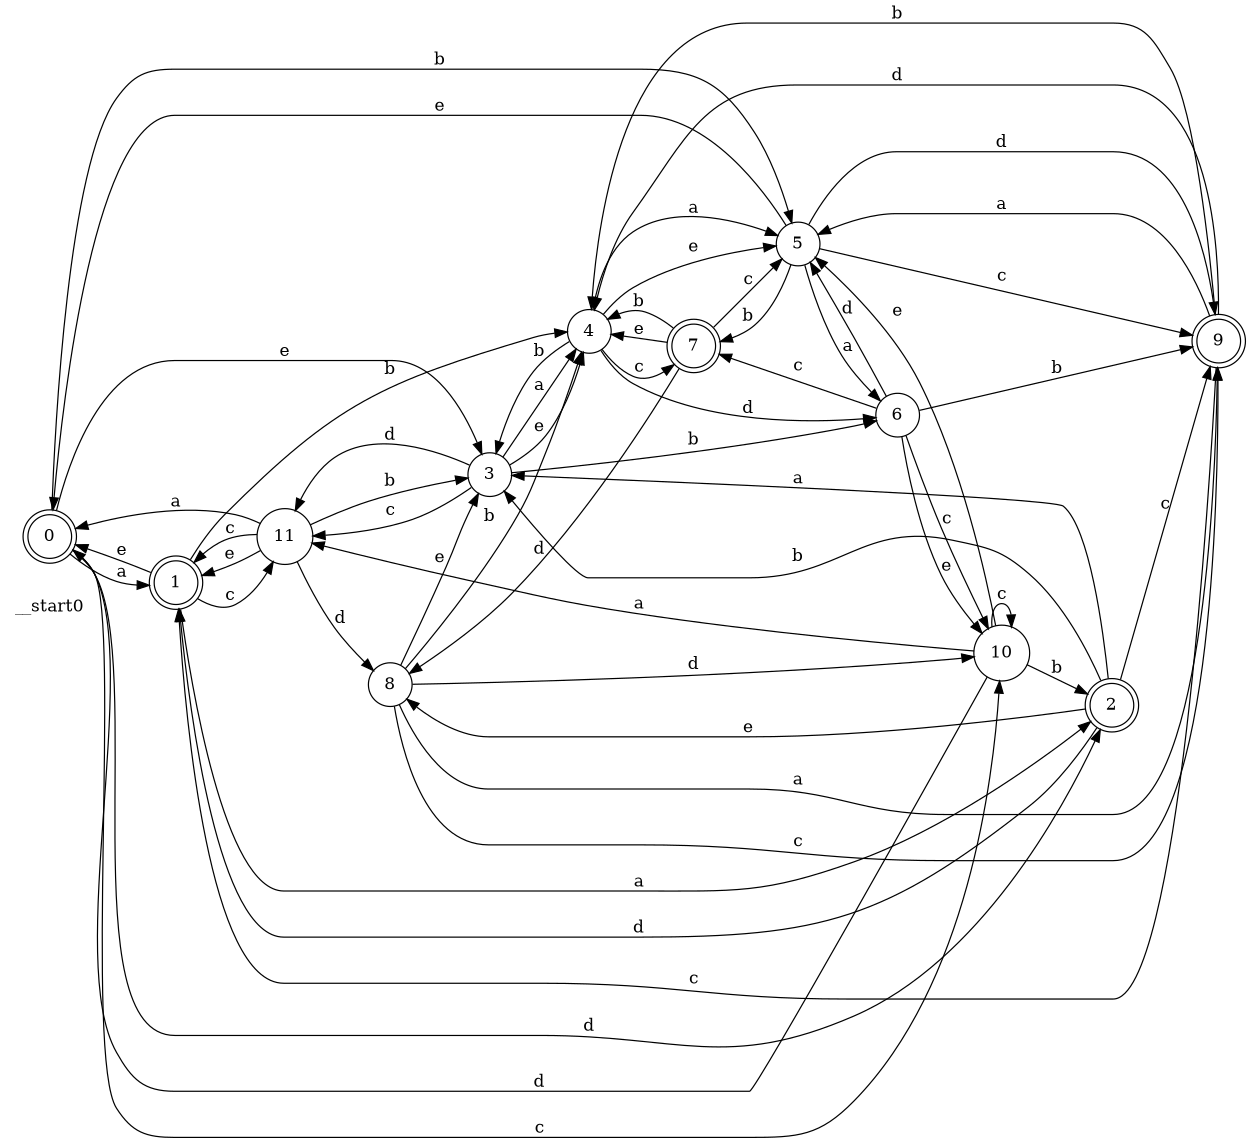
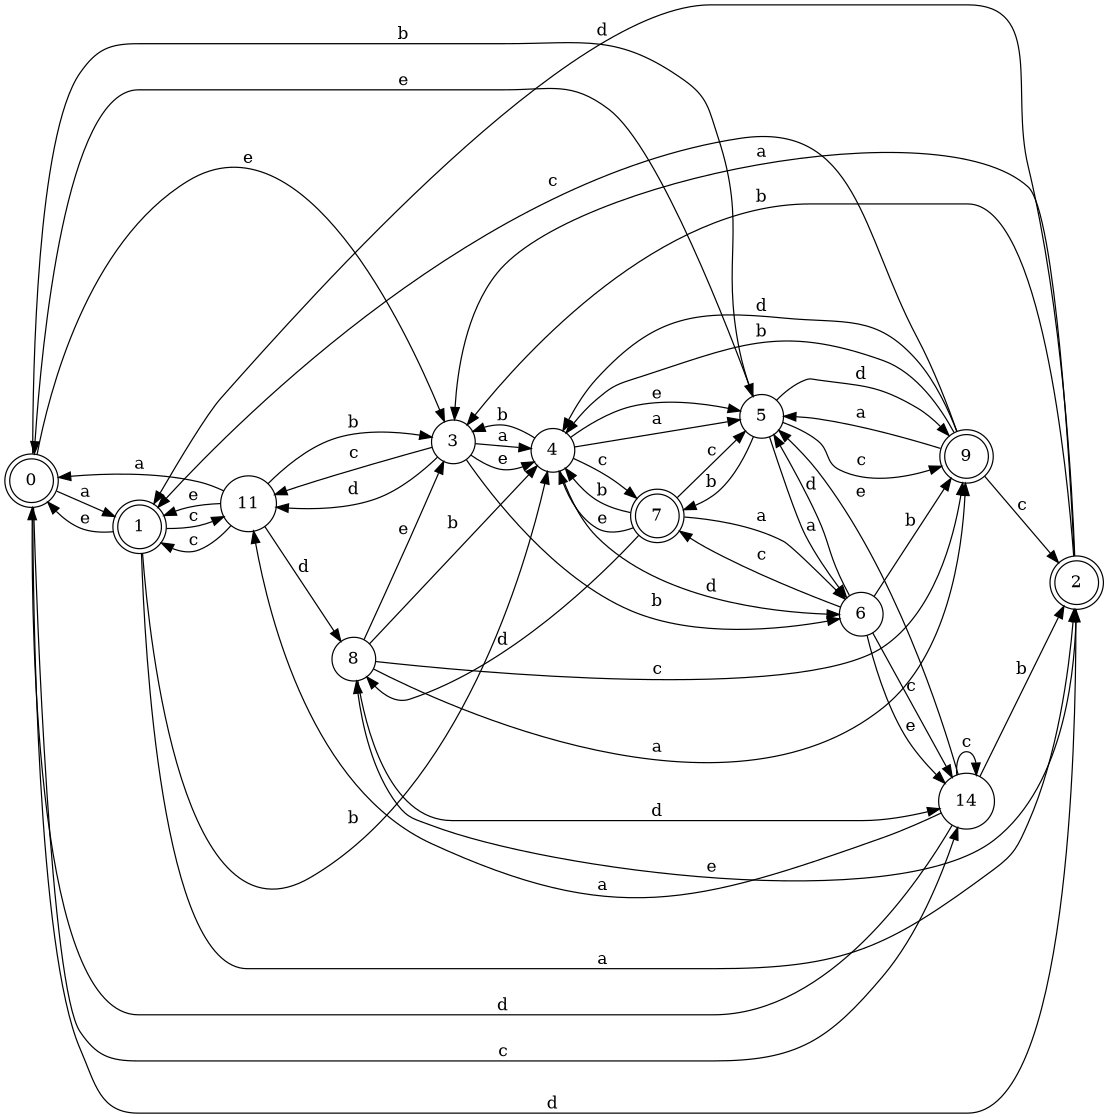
(1164, 529) -> (1018, 515)
none -> (770, 535)
(50, 607) -> none
(1002, 653) -> (967, 801)
